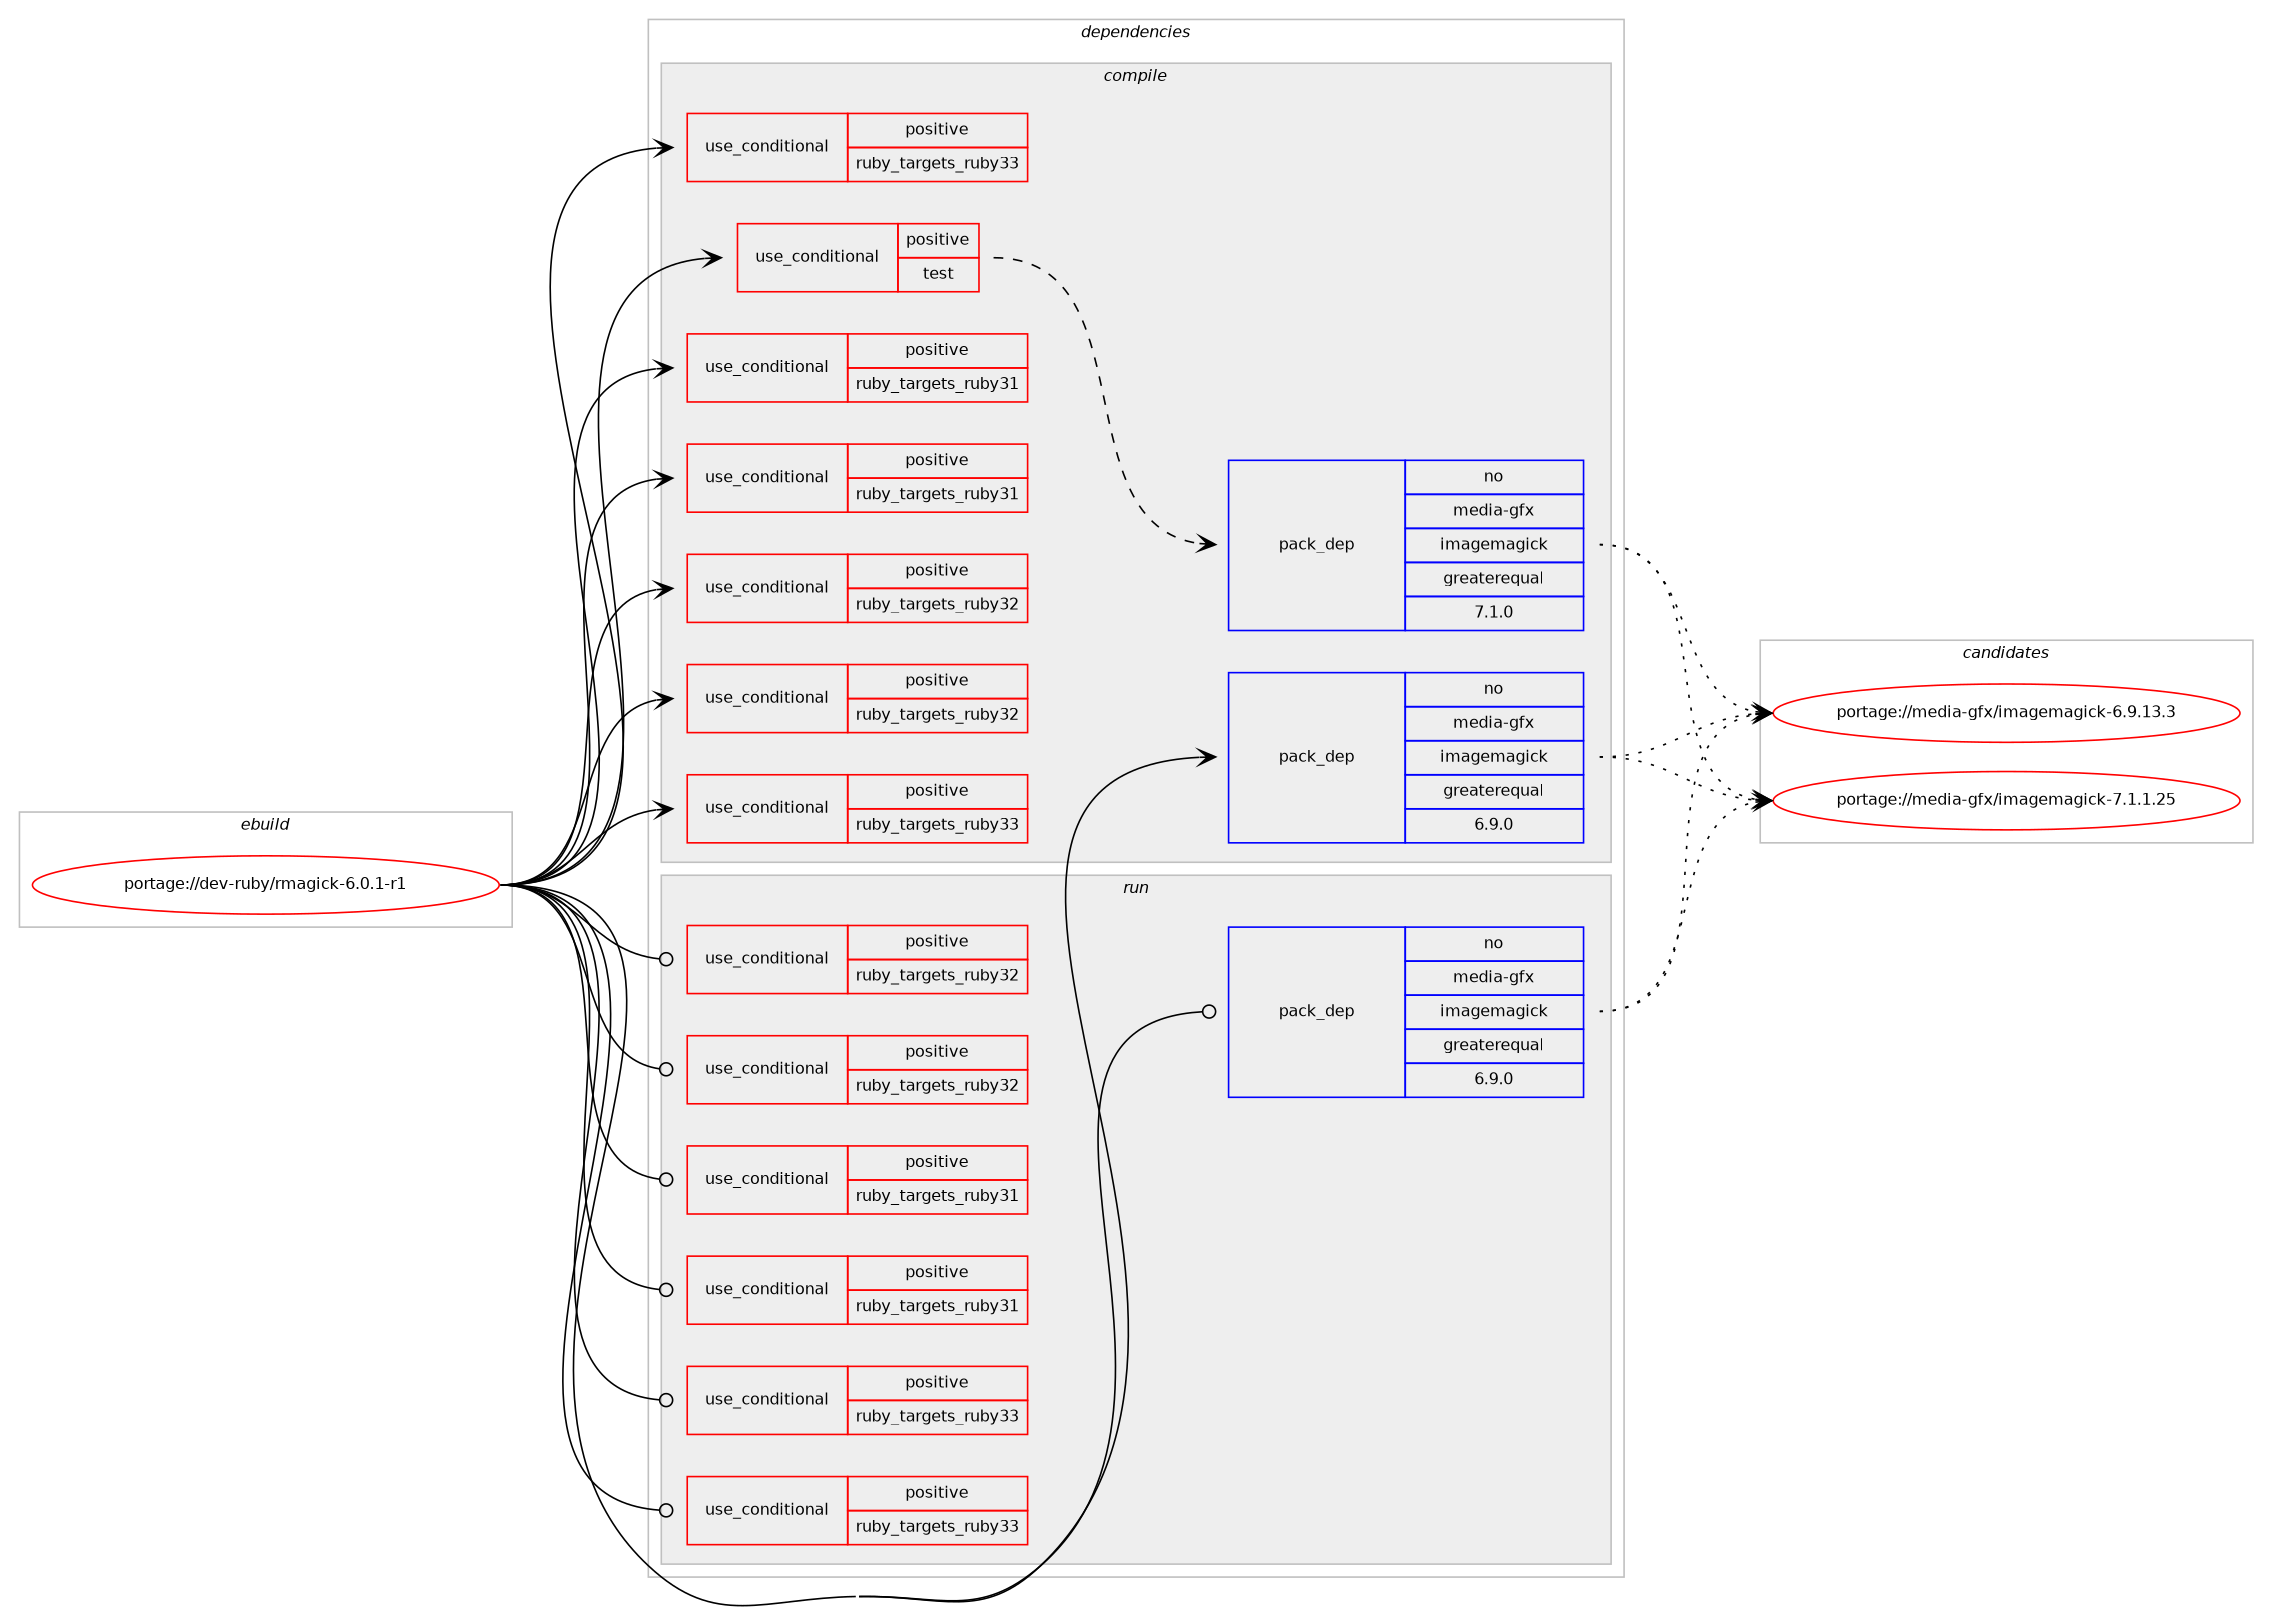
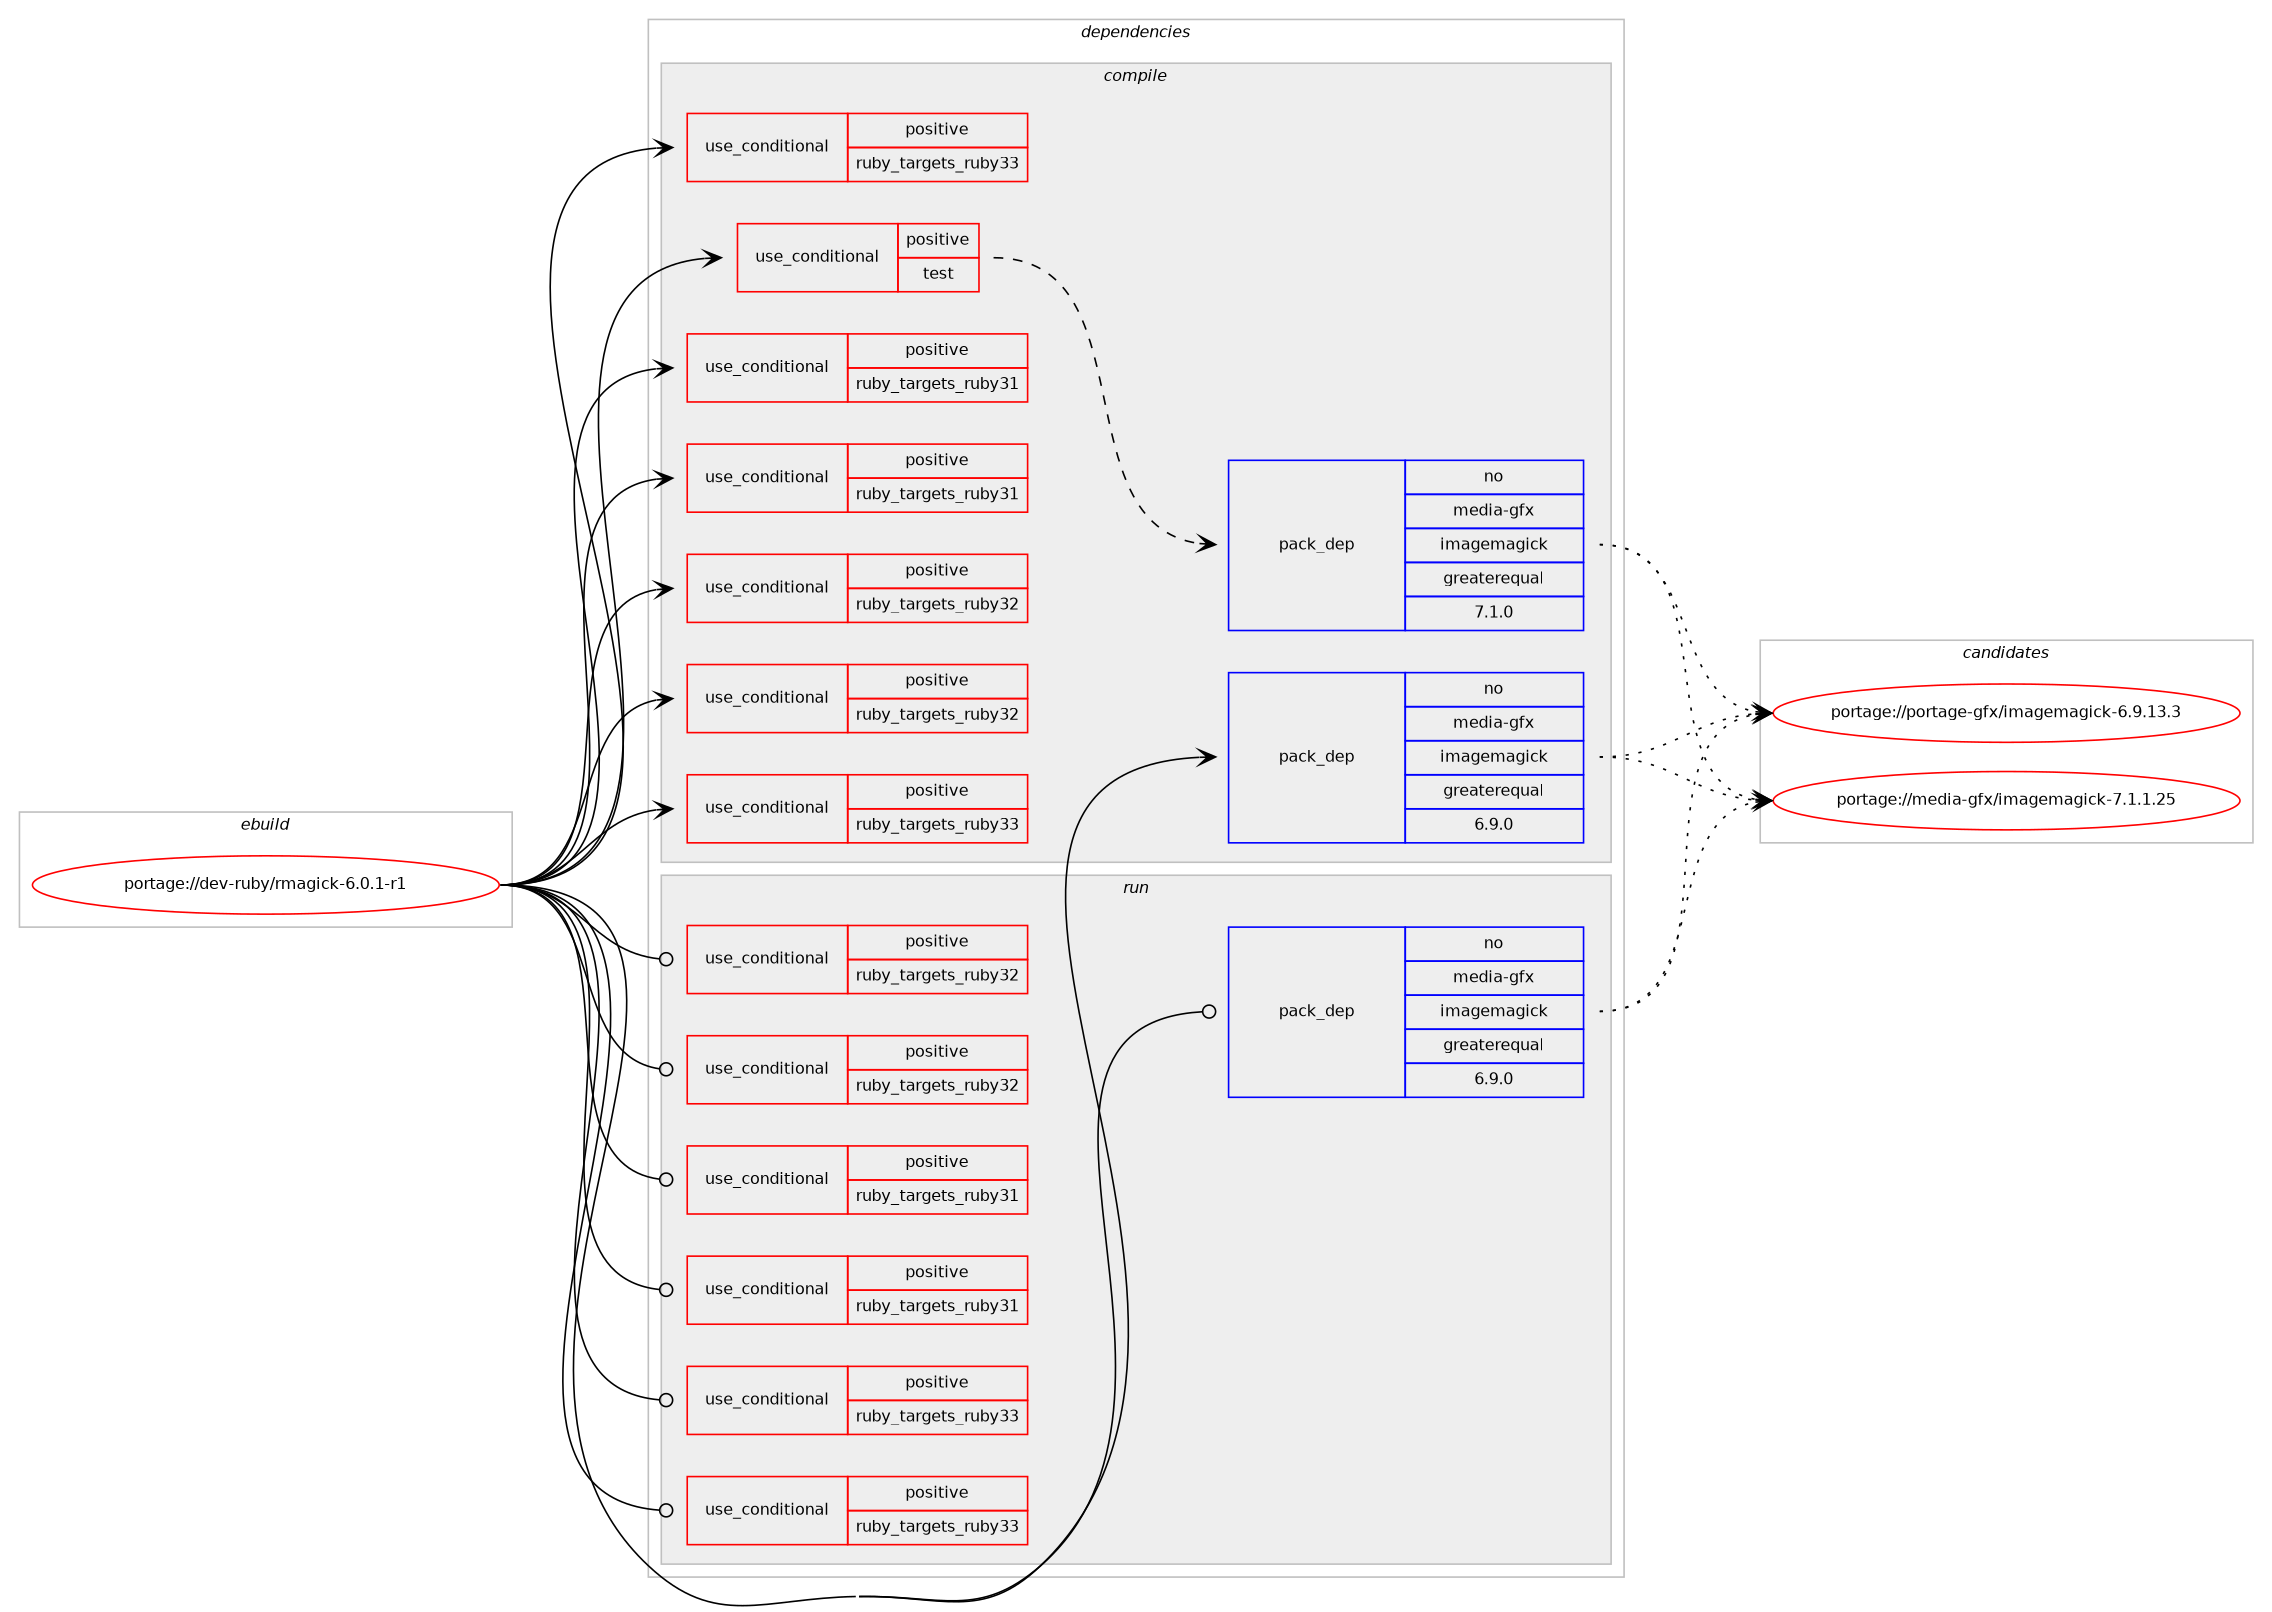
(2007, 713) -> (2007, 713)
